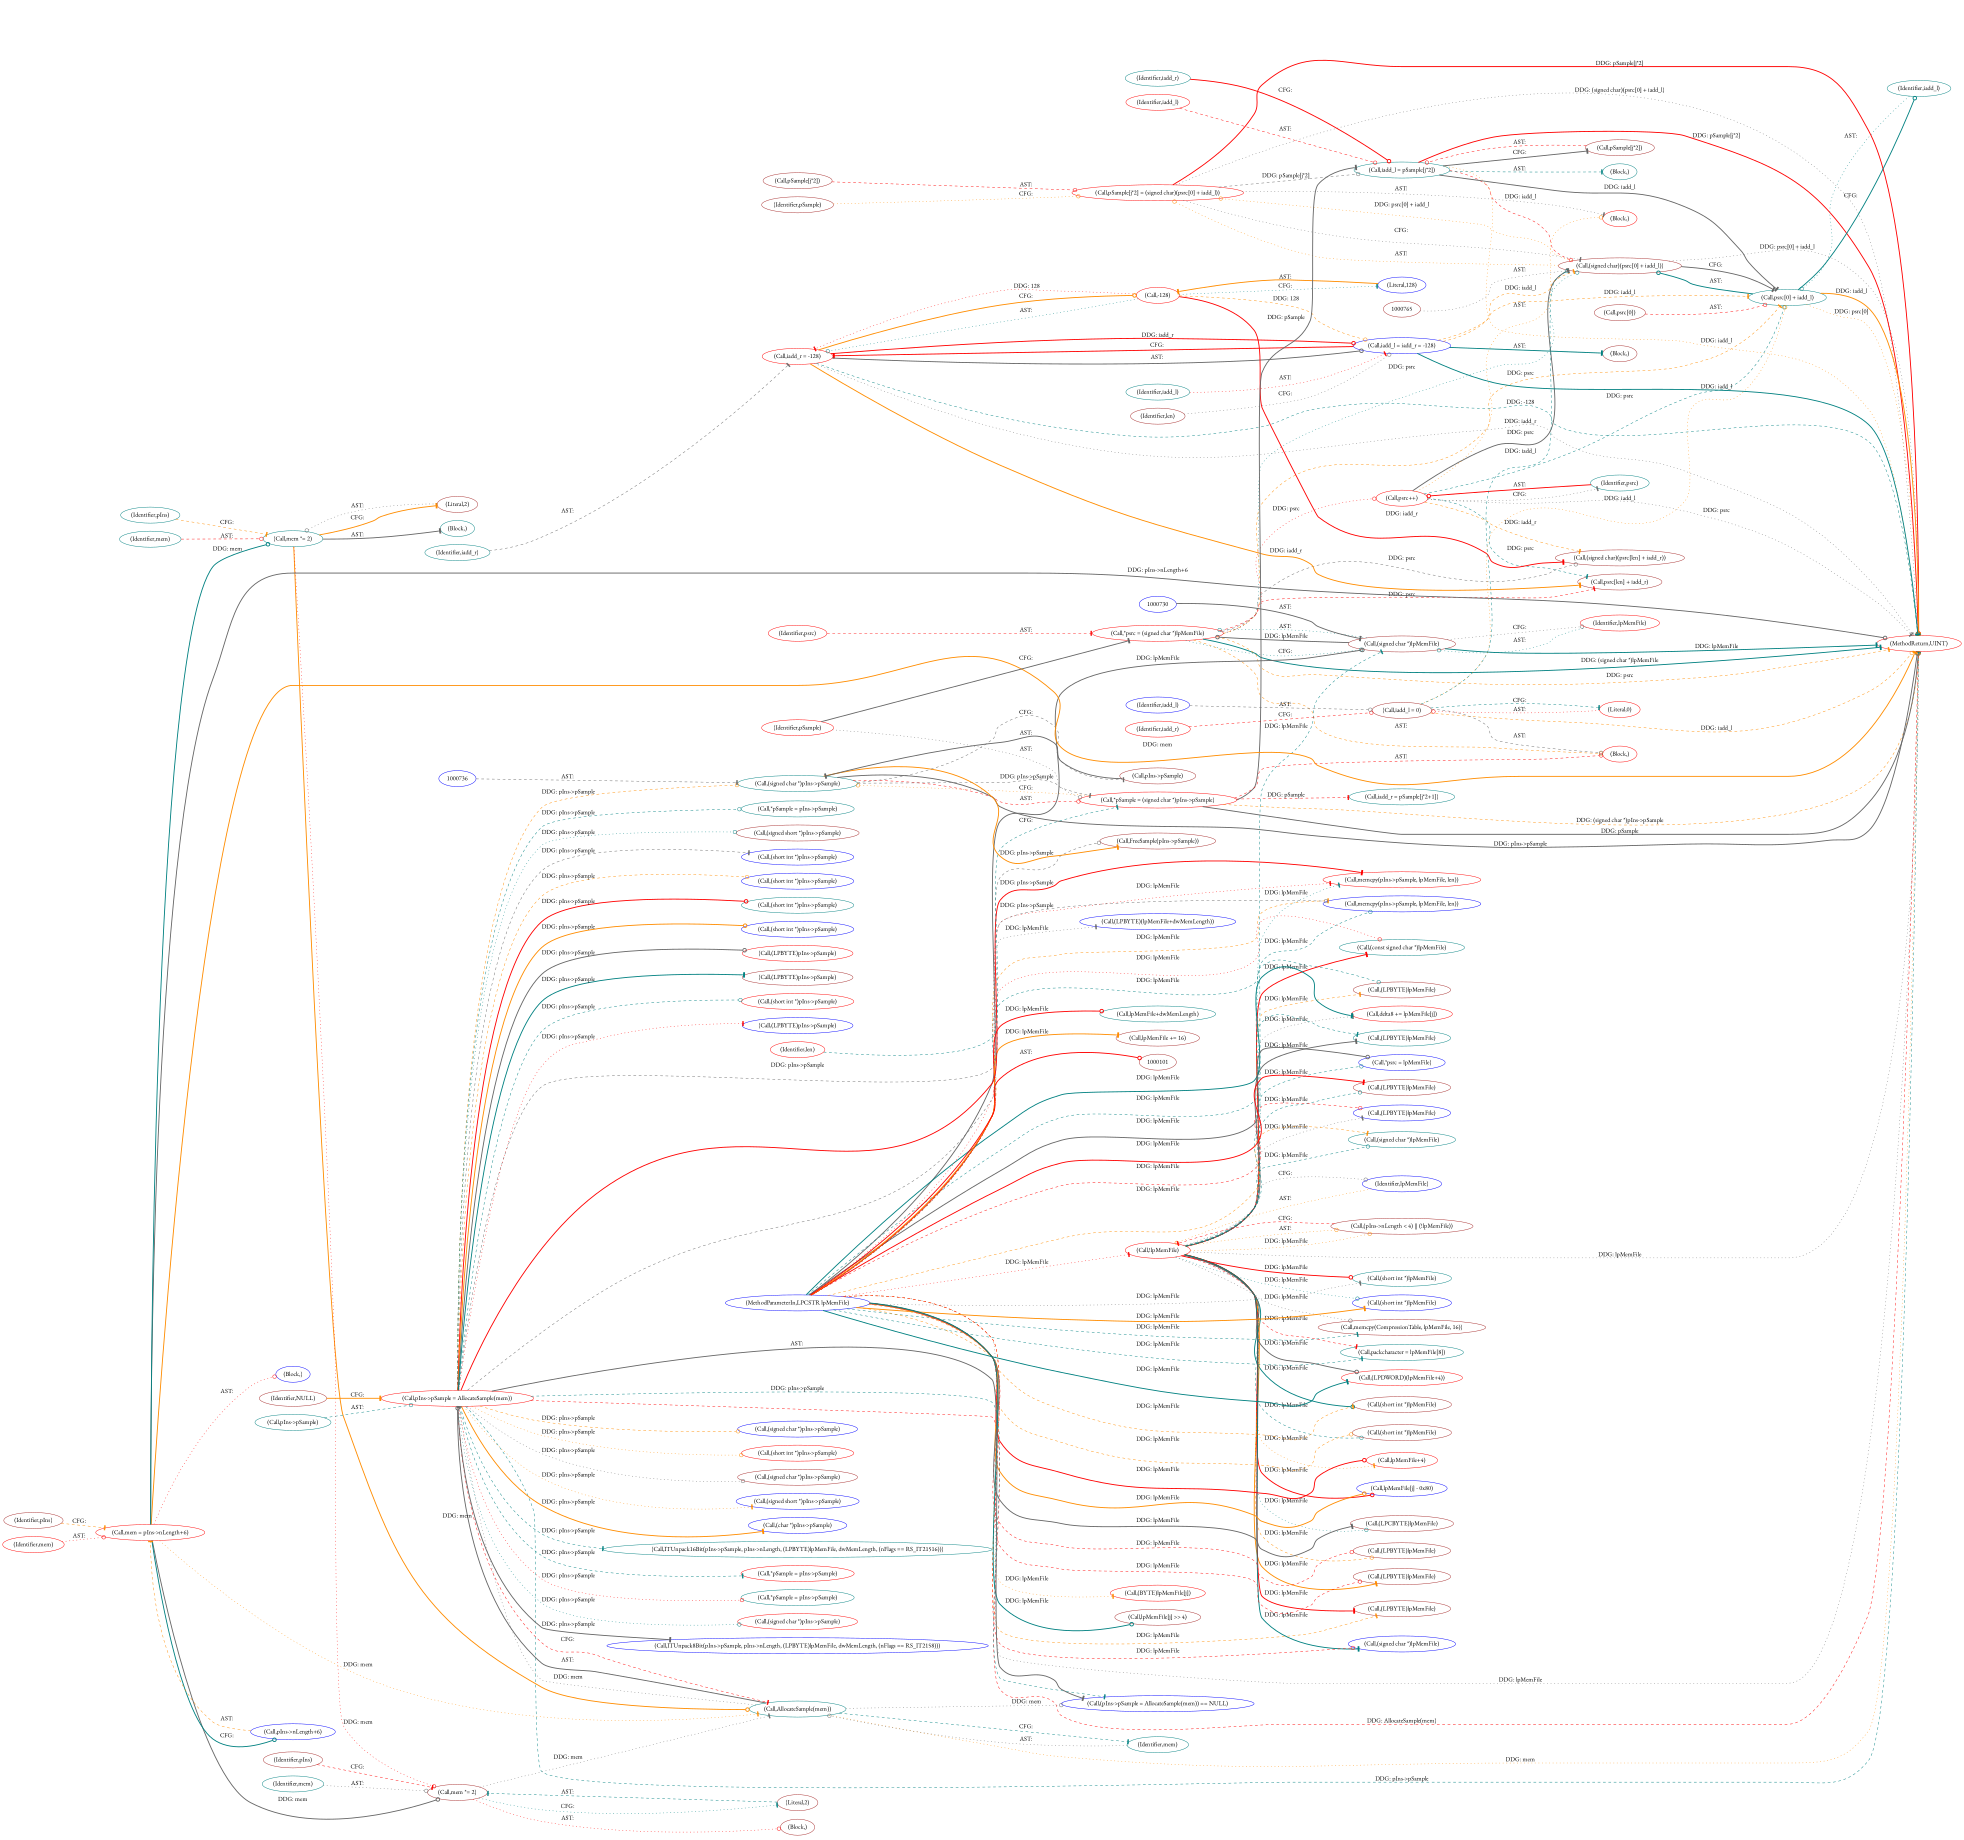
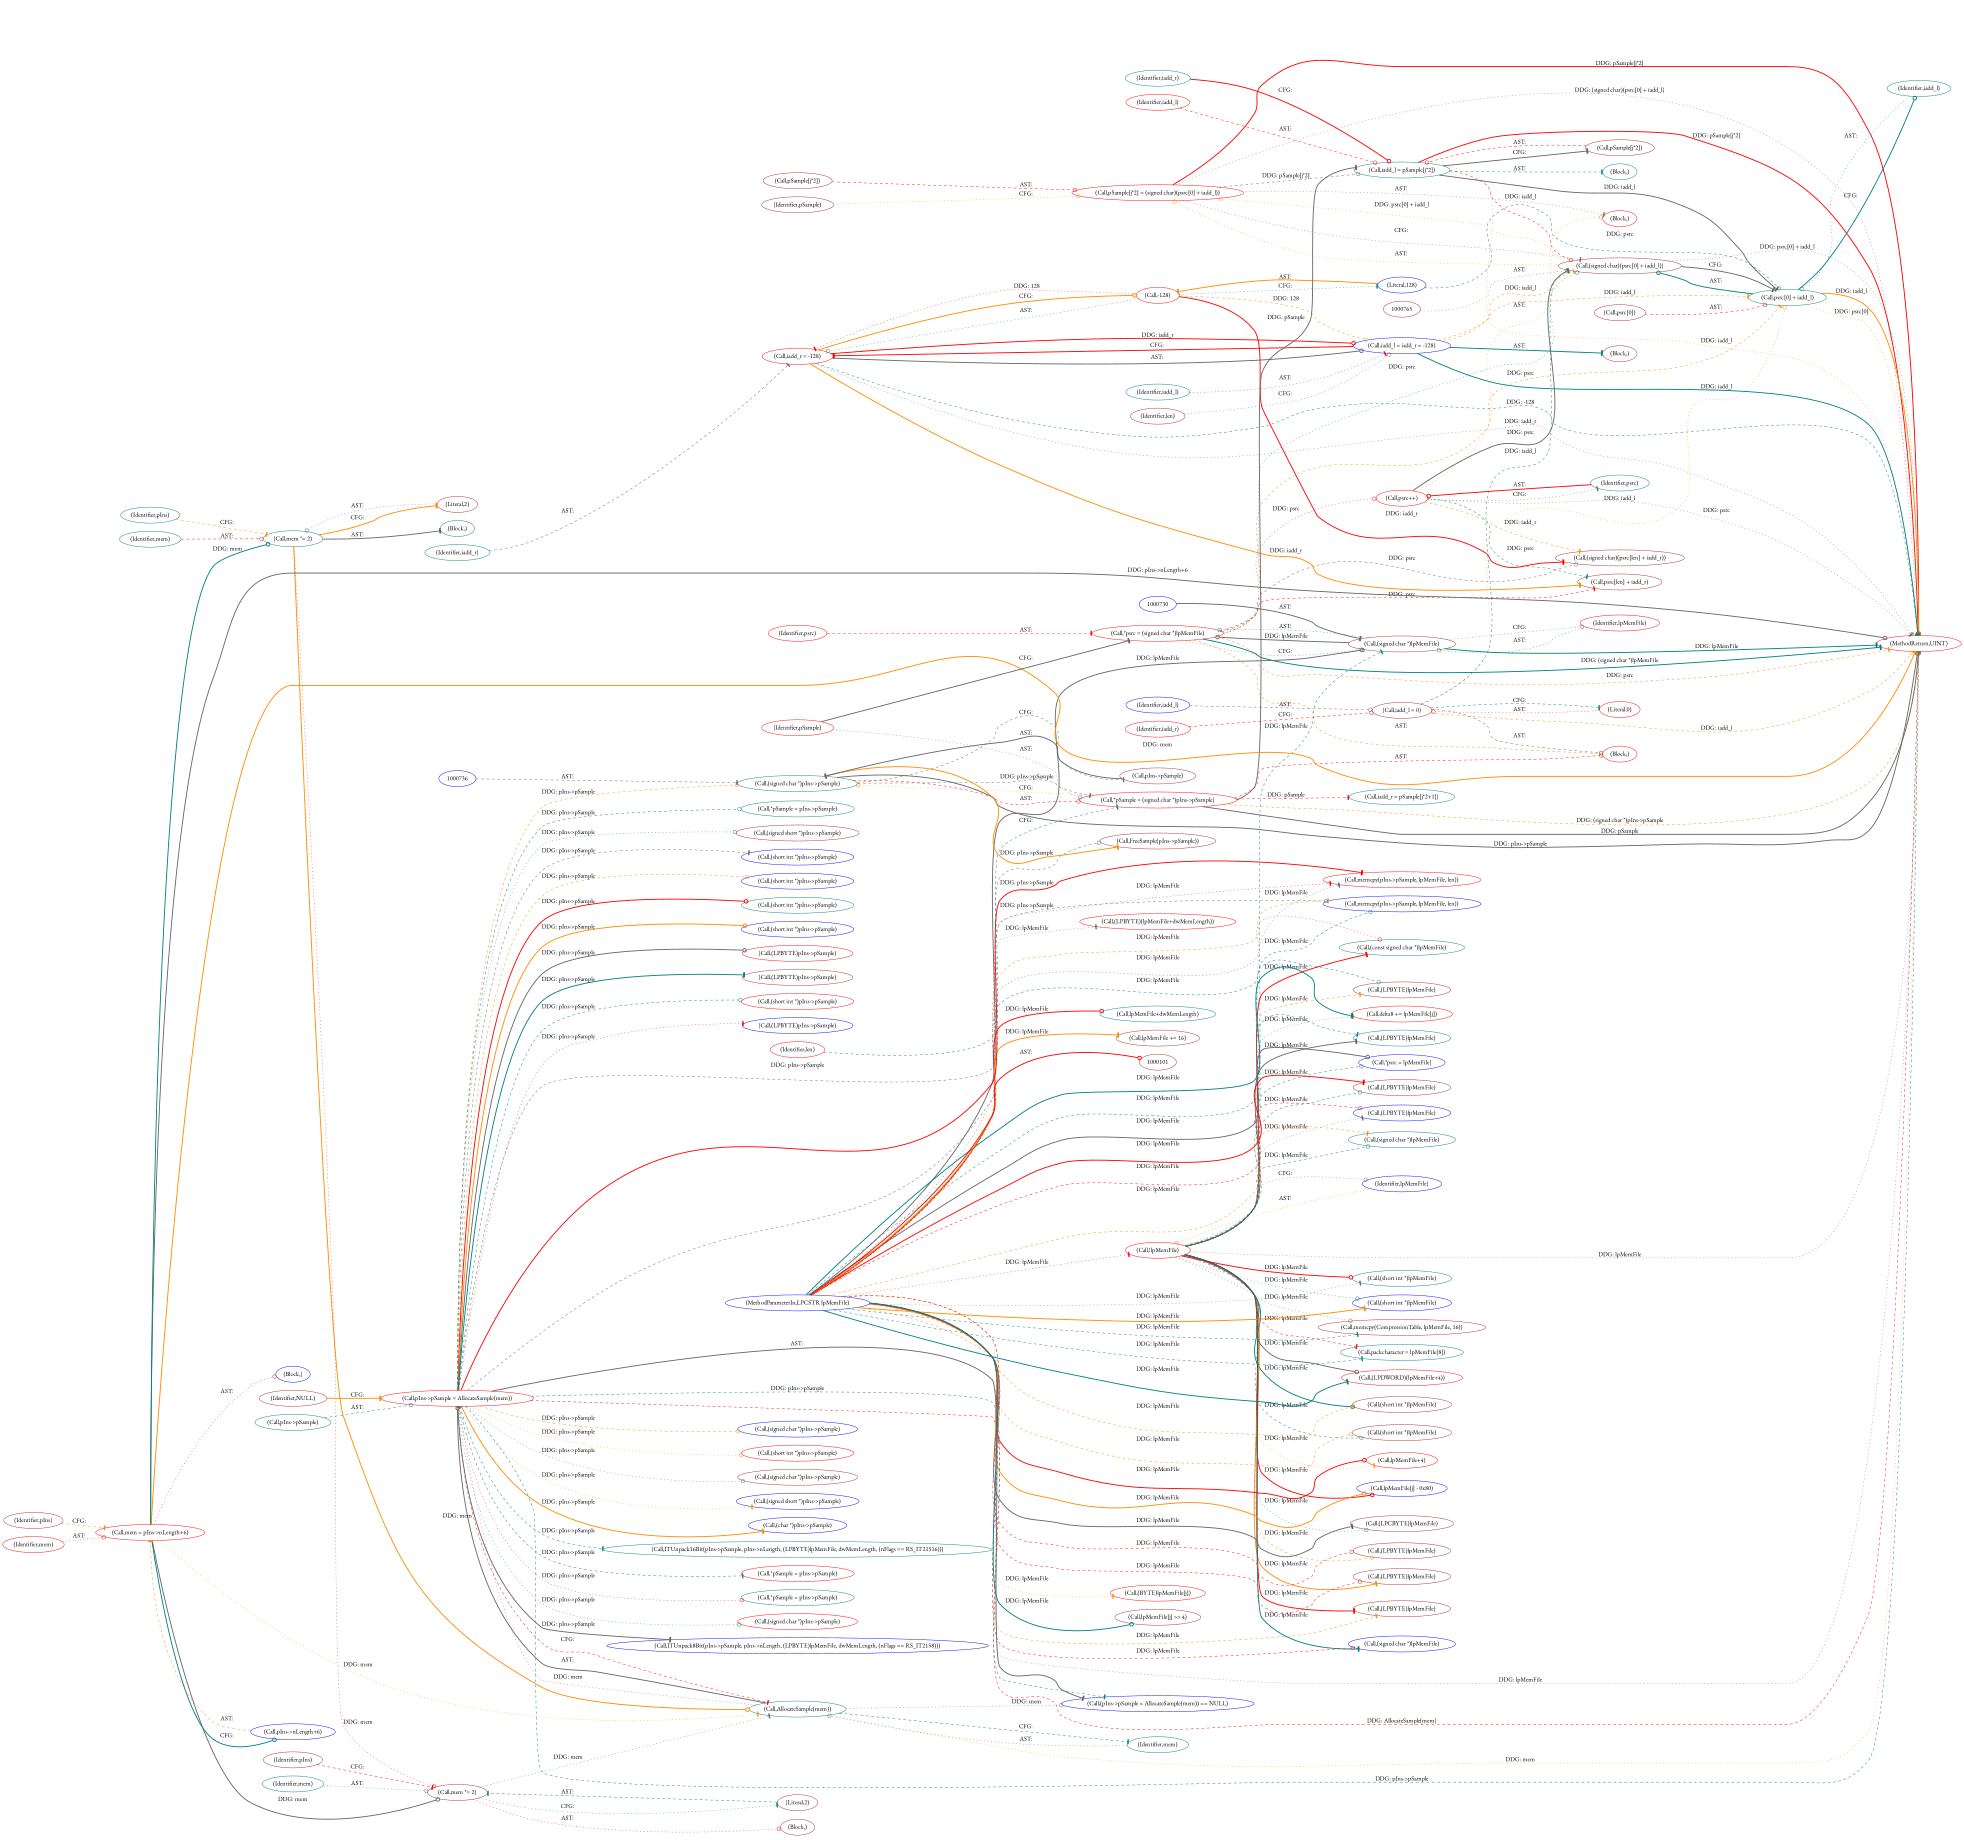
(1624, 427) -> (1567, 243)
(1158, 922) -> (1158, 922)
(1402, 1226) -> none
